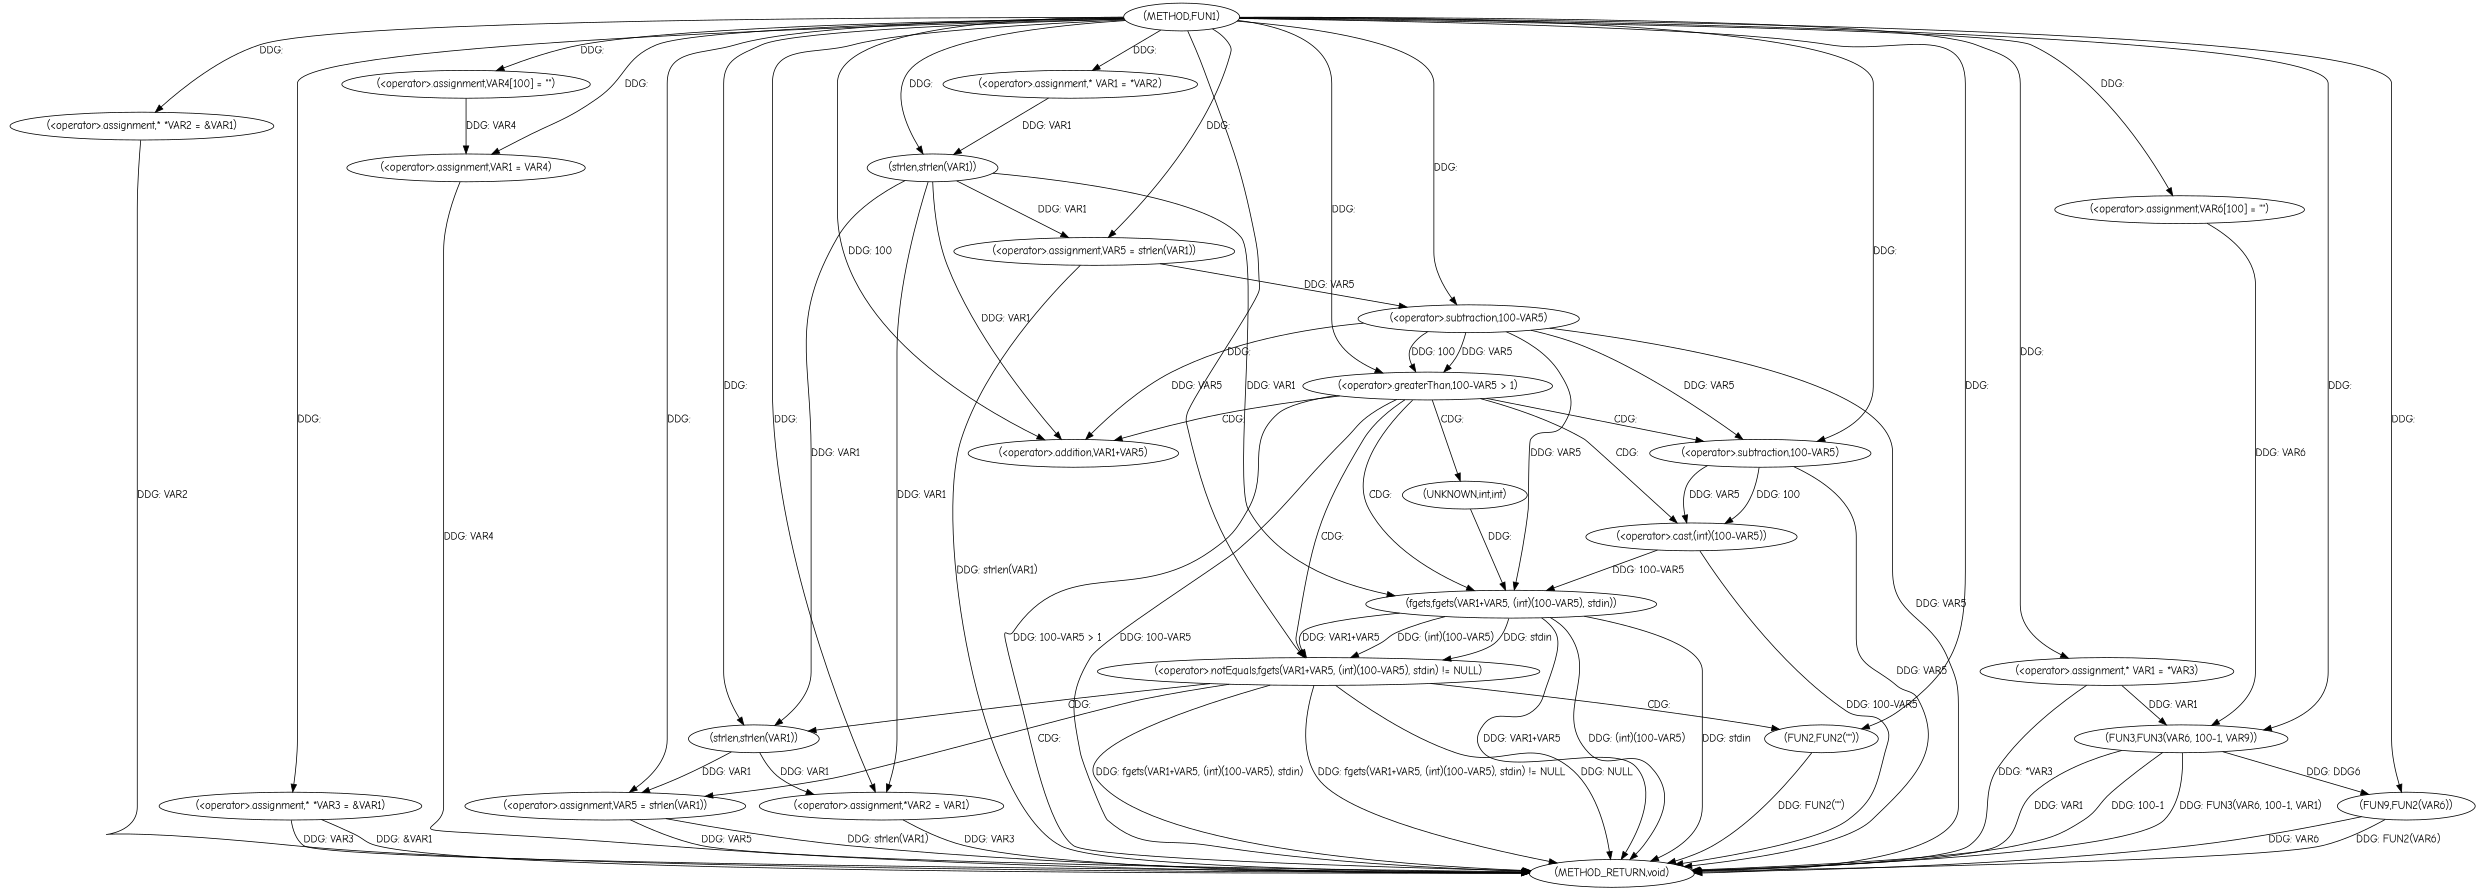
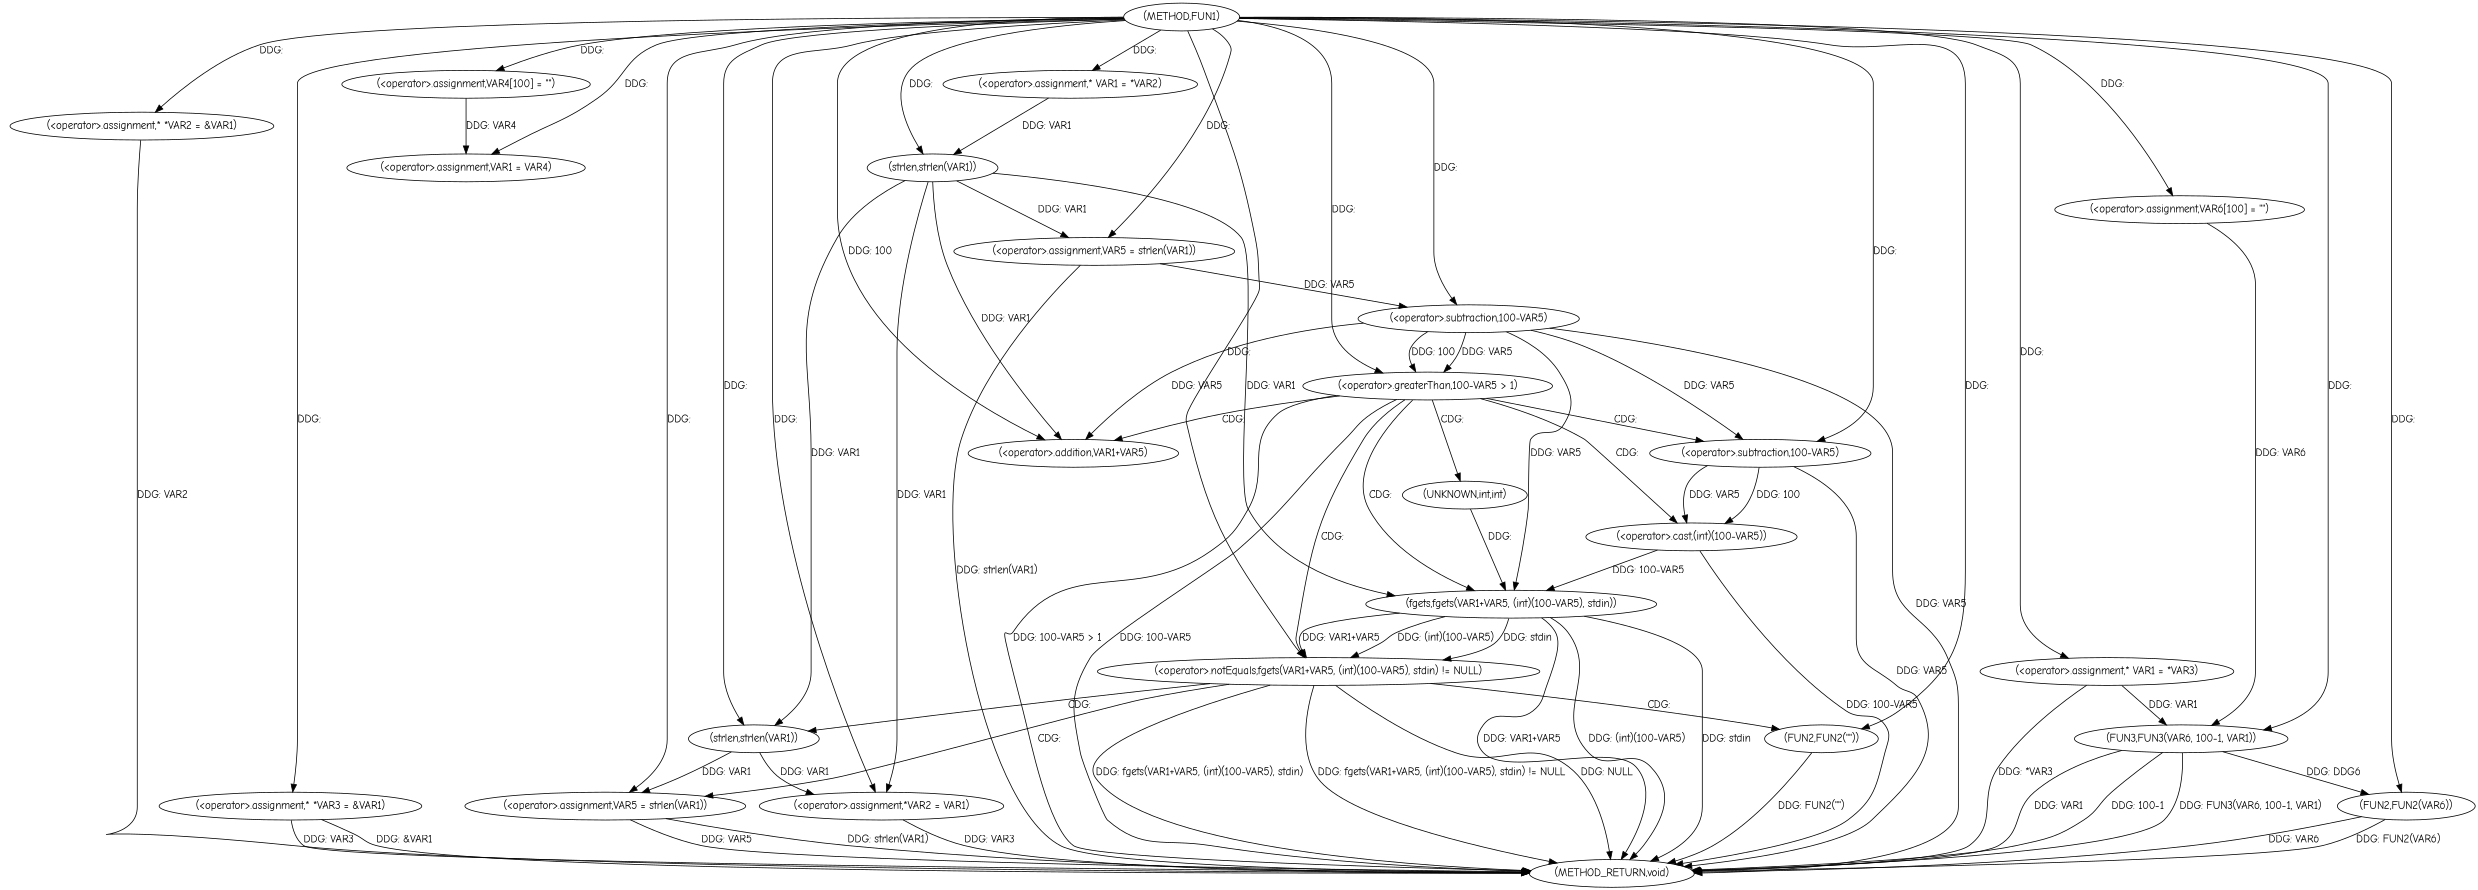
(2181, 739) -> (2181, 739)
(2406, 806) -> (2406, 806)
(649, 845) -> none
